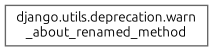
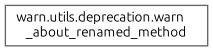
(107, 26) -> (107, 26)
